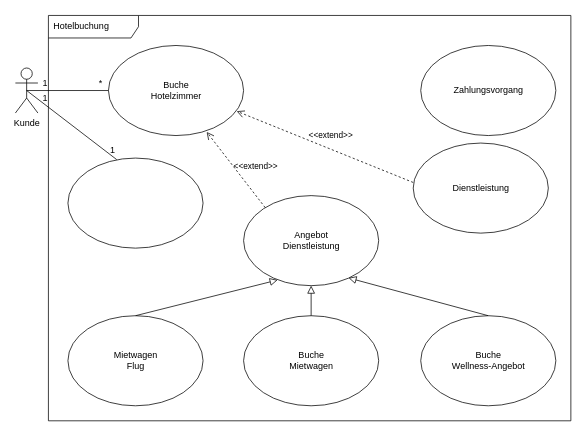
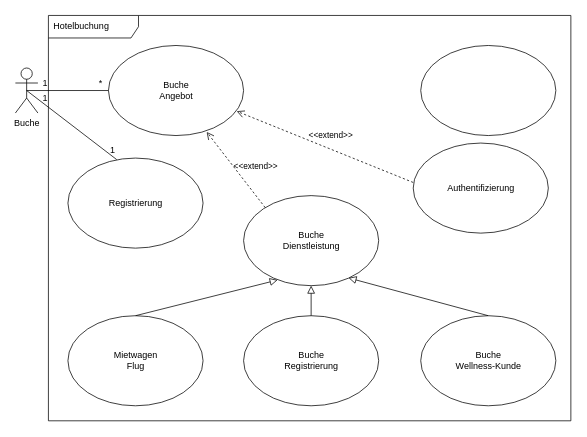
(176, 90) -> (176, 90)
(488, 90) -> none
(27, 124) -> (27, 124)
(481, 188) -> (481, 188)
none -> (135, 203)
(311, 240) -> (311, 240)
(311, 360) -> (311, 360)
(488, 360) -> (488, 360)
